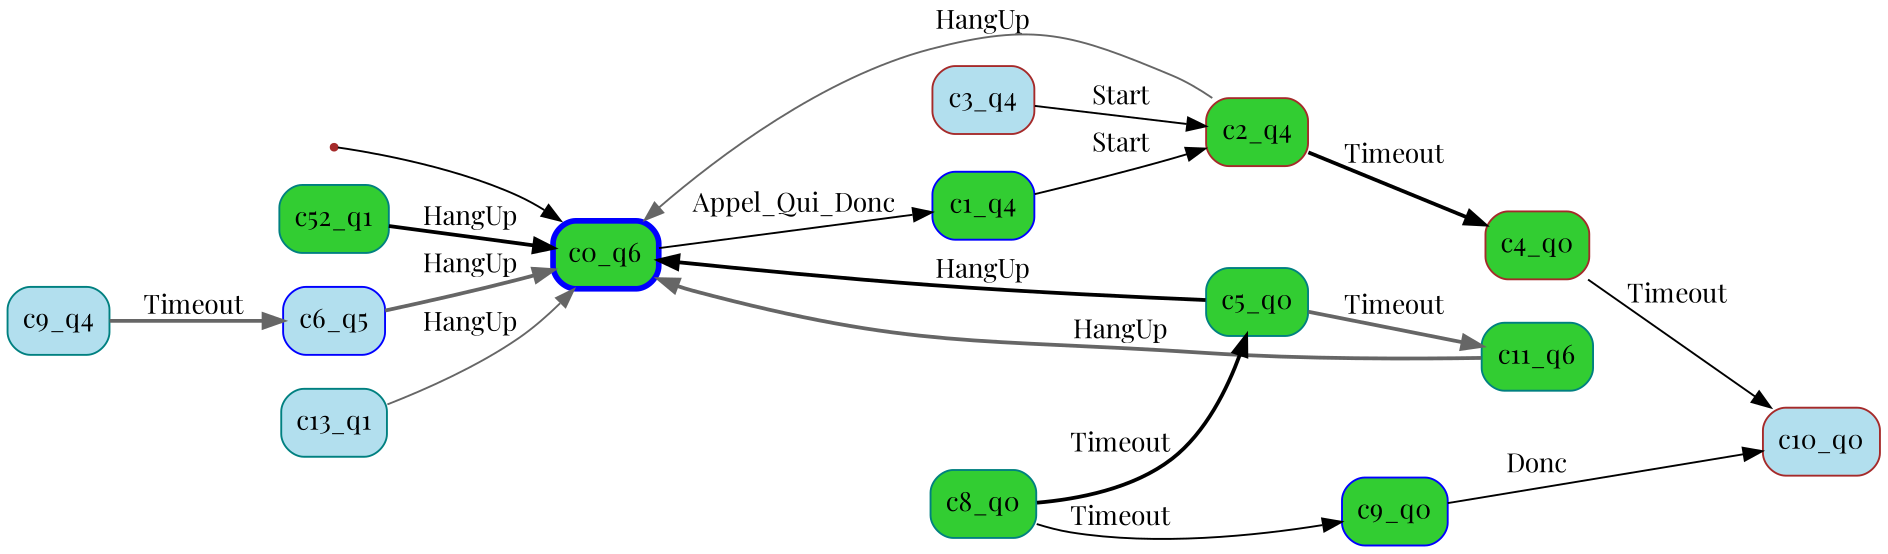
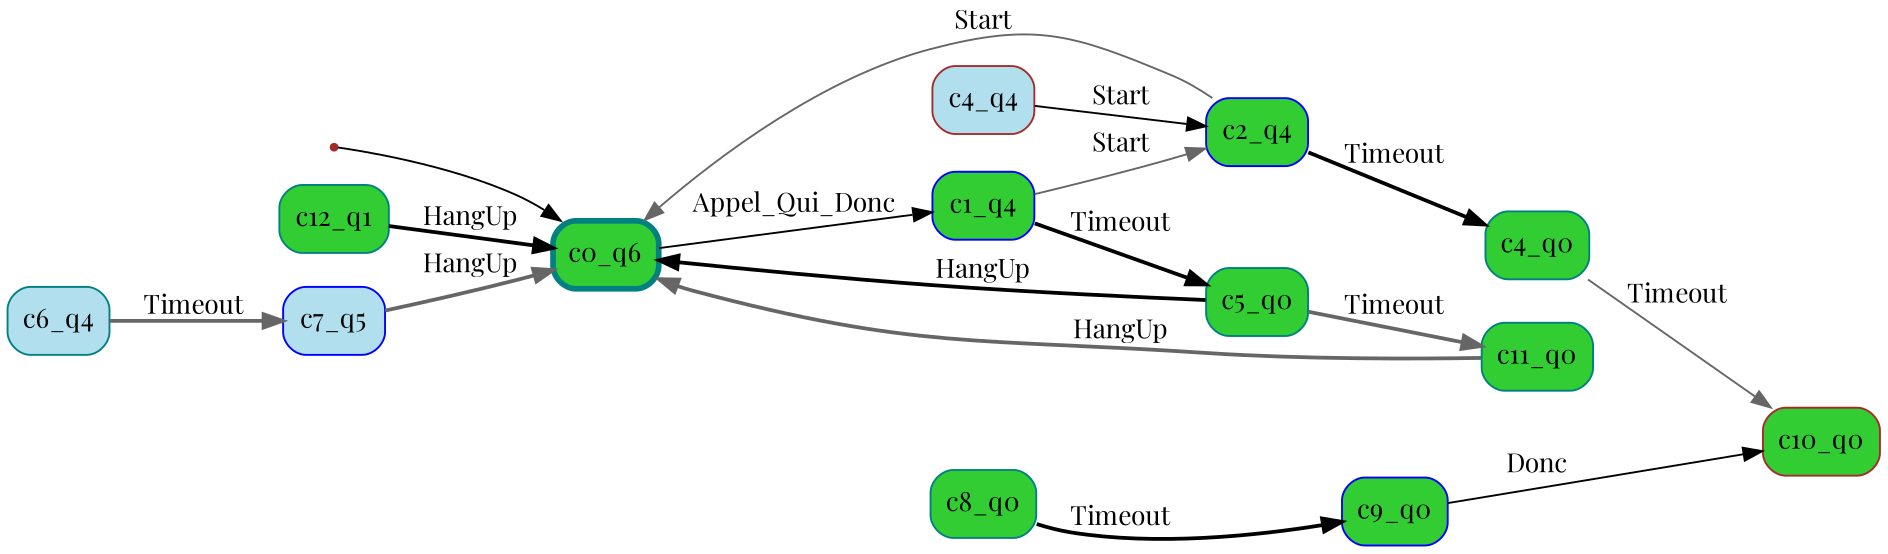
(983, 22) -> (983, 22)
(983, 100) -> (983, 100)
(1257, 132) -> (1257, 132)
(1111, 175) -> (1111, 175)
(334, 219) -> (334, 219)
(1537, 245) -> (1537, 245)
(606, 255) -> (606, 255)
(59, 321) -> (59, 321)
(334, 321) -> (334, 321)
(1672, 338) -> (1672, 338)
(1537, 357) -> (1537, 357)
(334, 423) -> none
(1821, 442) -> (1821, 442)
(1165, 464) -> (1111, 251)
(1179, 539) -> (1179, 539)
